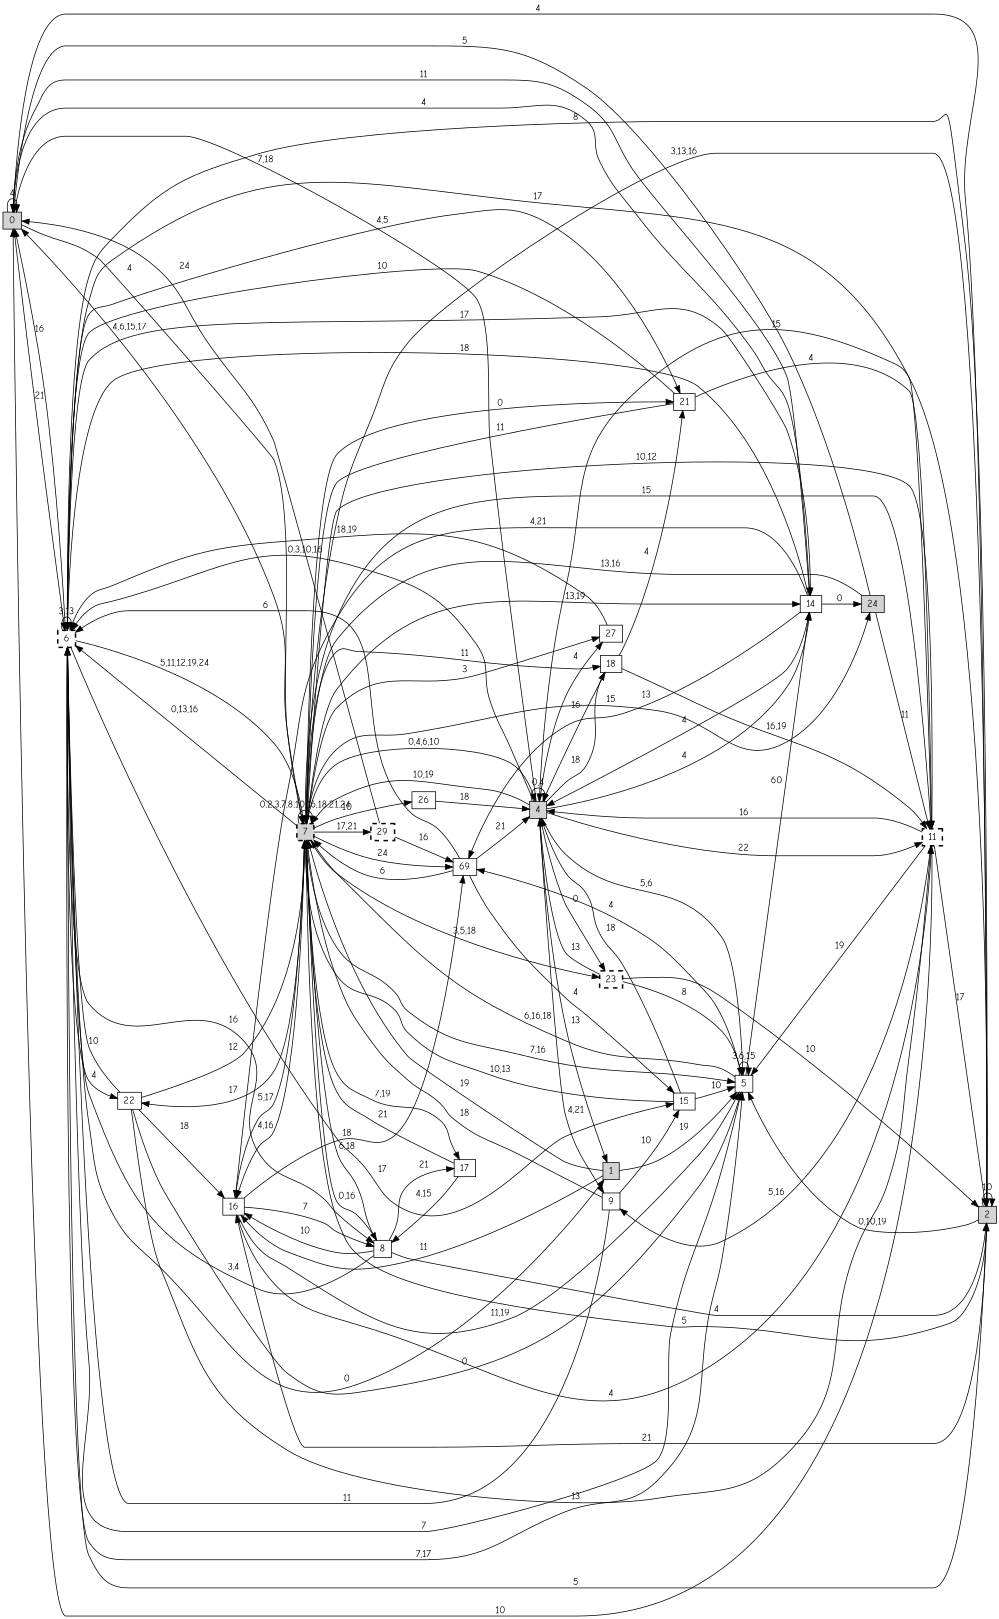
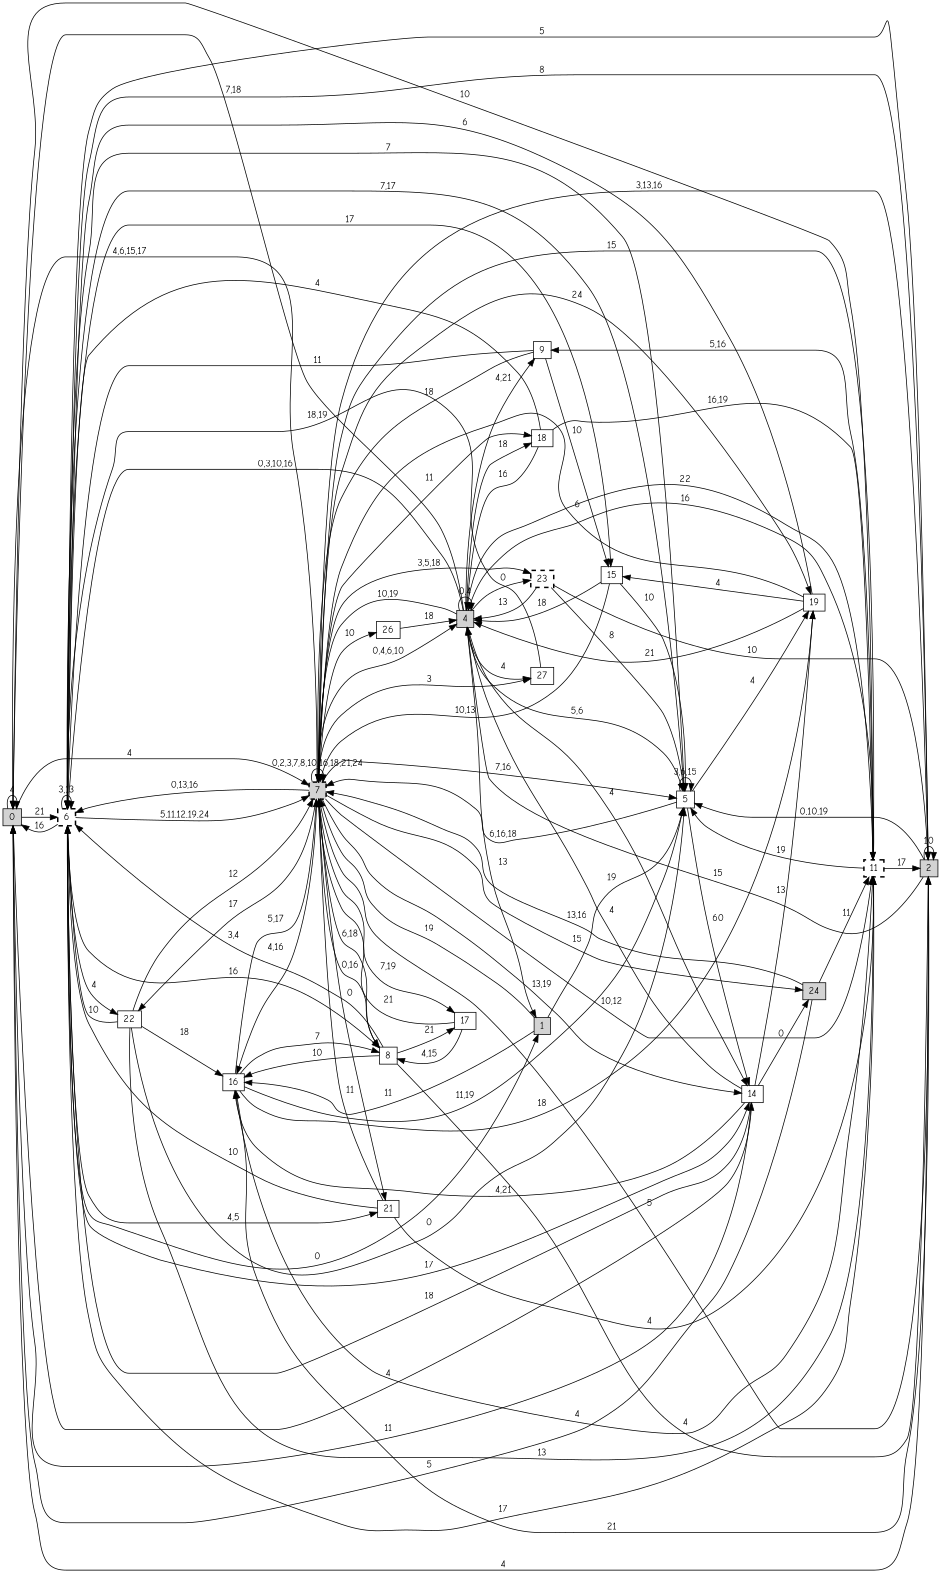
(660, 539) -> (121, 323)
(383, 832) -> none
(465, 867) -> (814, 603)
